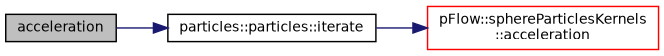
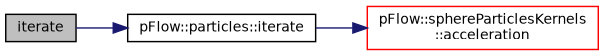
(61, 28) -> (41, 28)
(272, 28) -> (222, 28)
